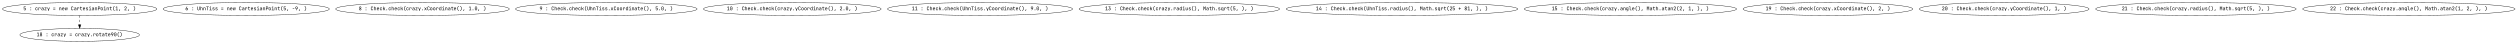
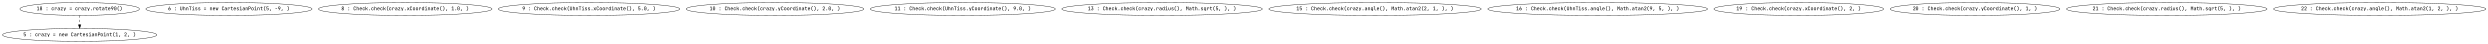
(1402, 9) -> none
none -> (1598, 9)
(80, 20) -> (80, 20)
